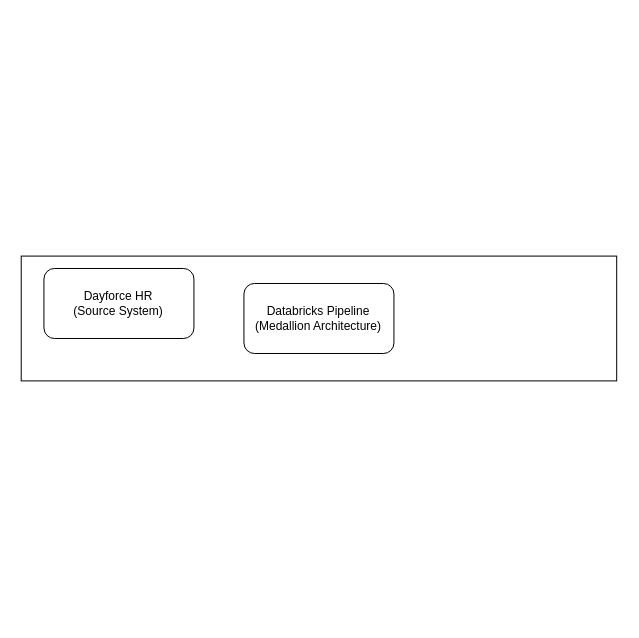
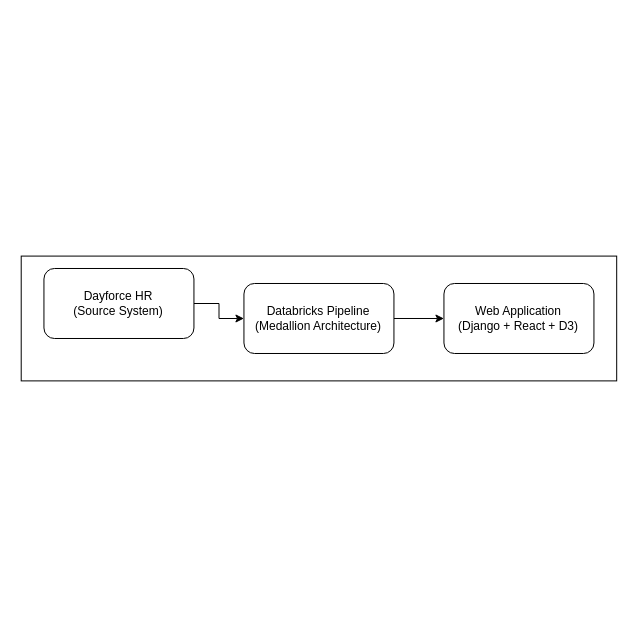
none -> (219, 308)
none -> (415, 318)
none -> (519, 318)
